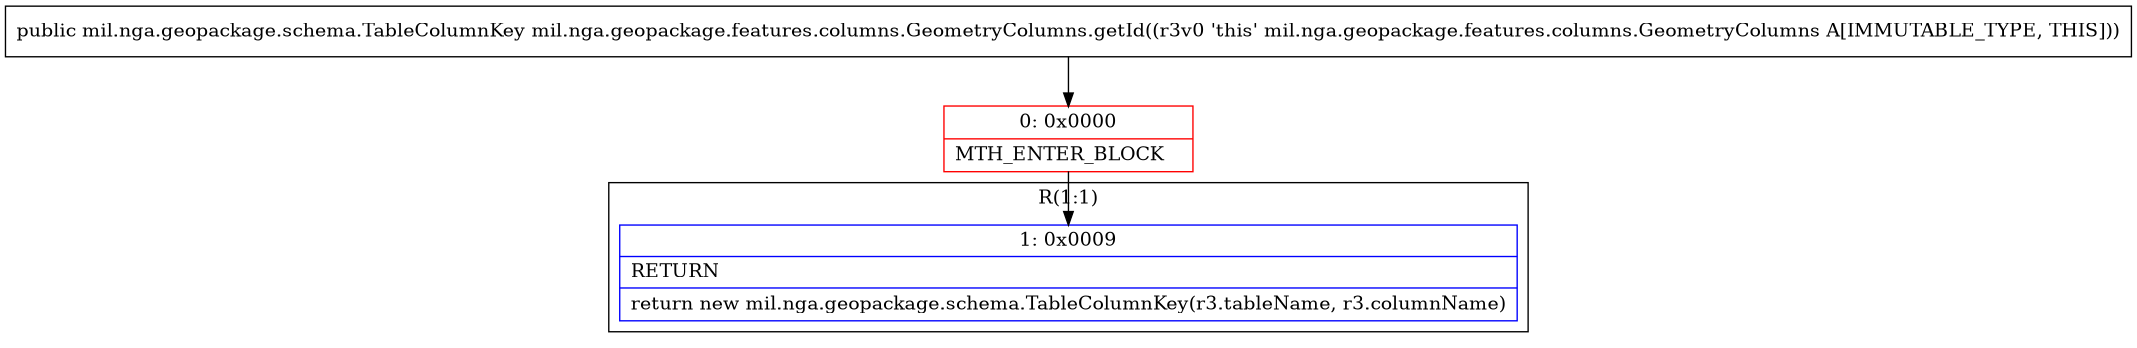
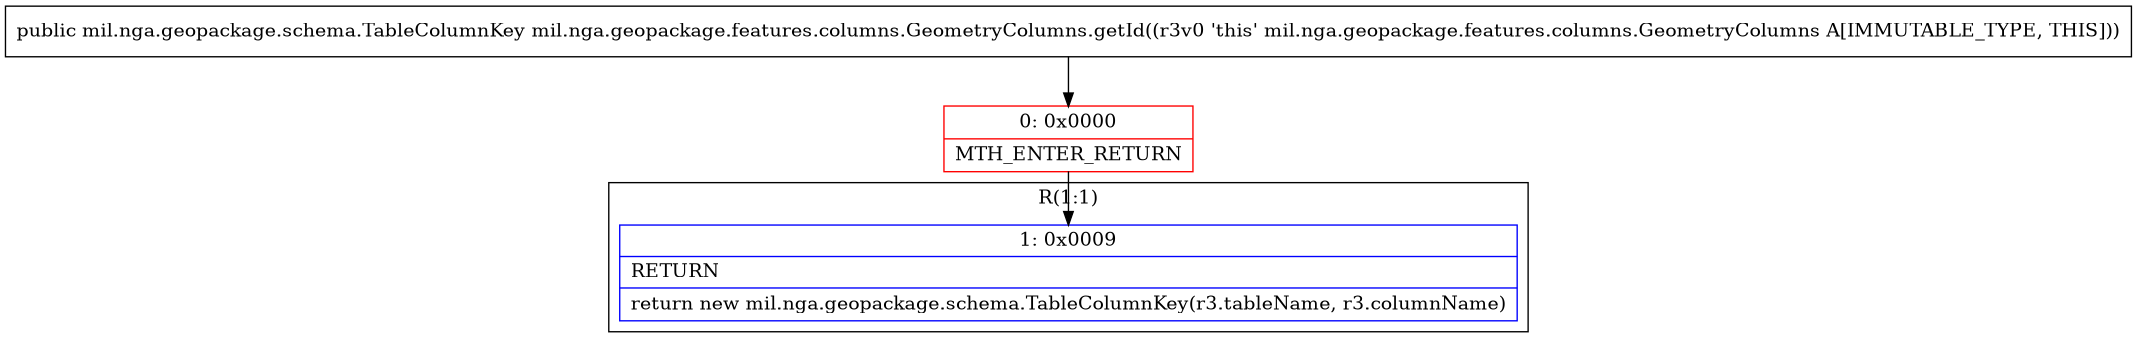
(1060, 155) -> (1068, 155)
